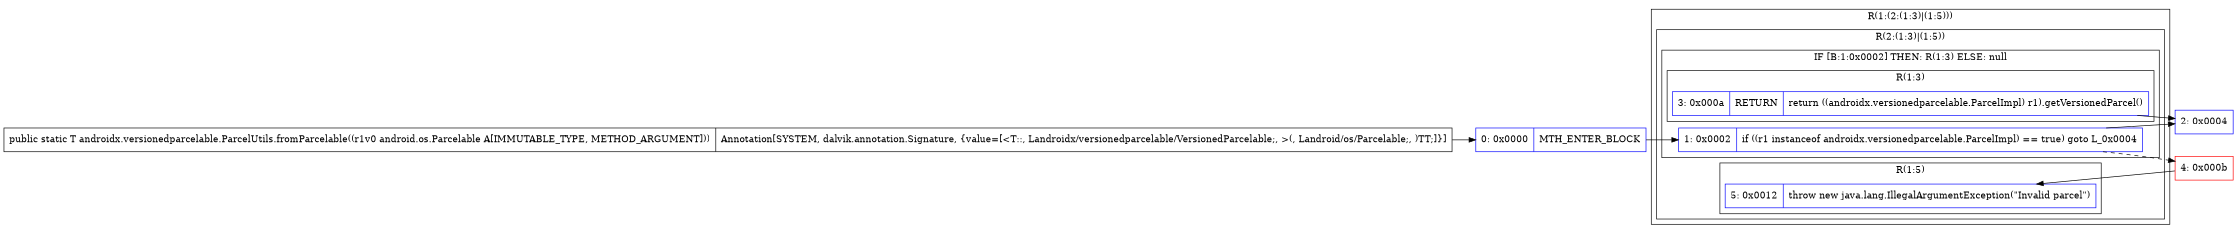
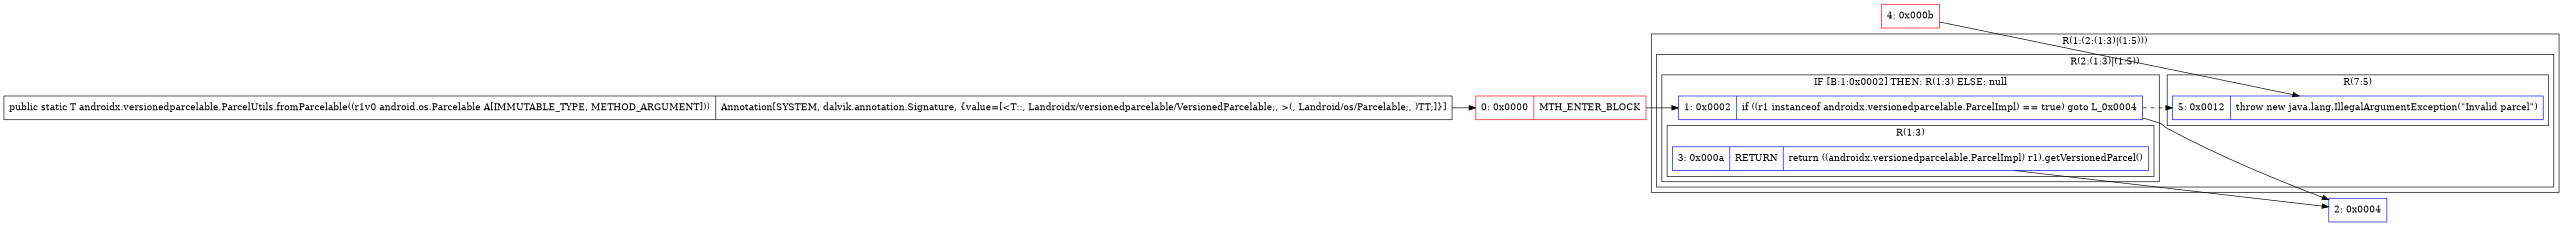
(1561, 140) -> (1561, 108)
(2119, 154) -> (2154, 108)
(1911, 171) -> (2358, 82)
